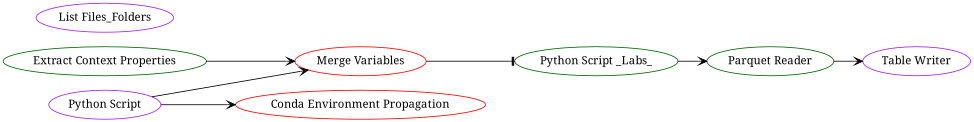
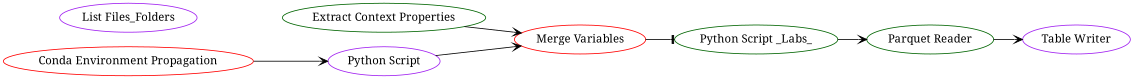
(194, 105) -> (287, 61)
